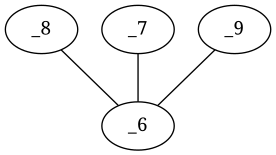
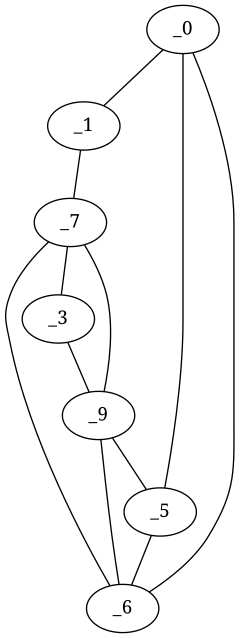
(42, 29) -> (183, 29)
none -> (84, 126)
none -> (110, 316)
none -> (58, 319)
none -> (160, 512)
